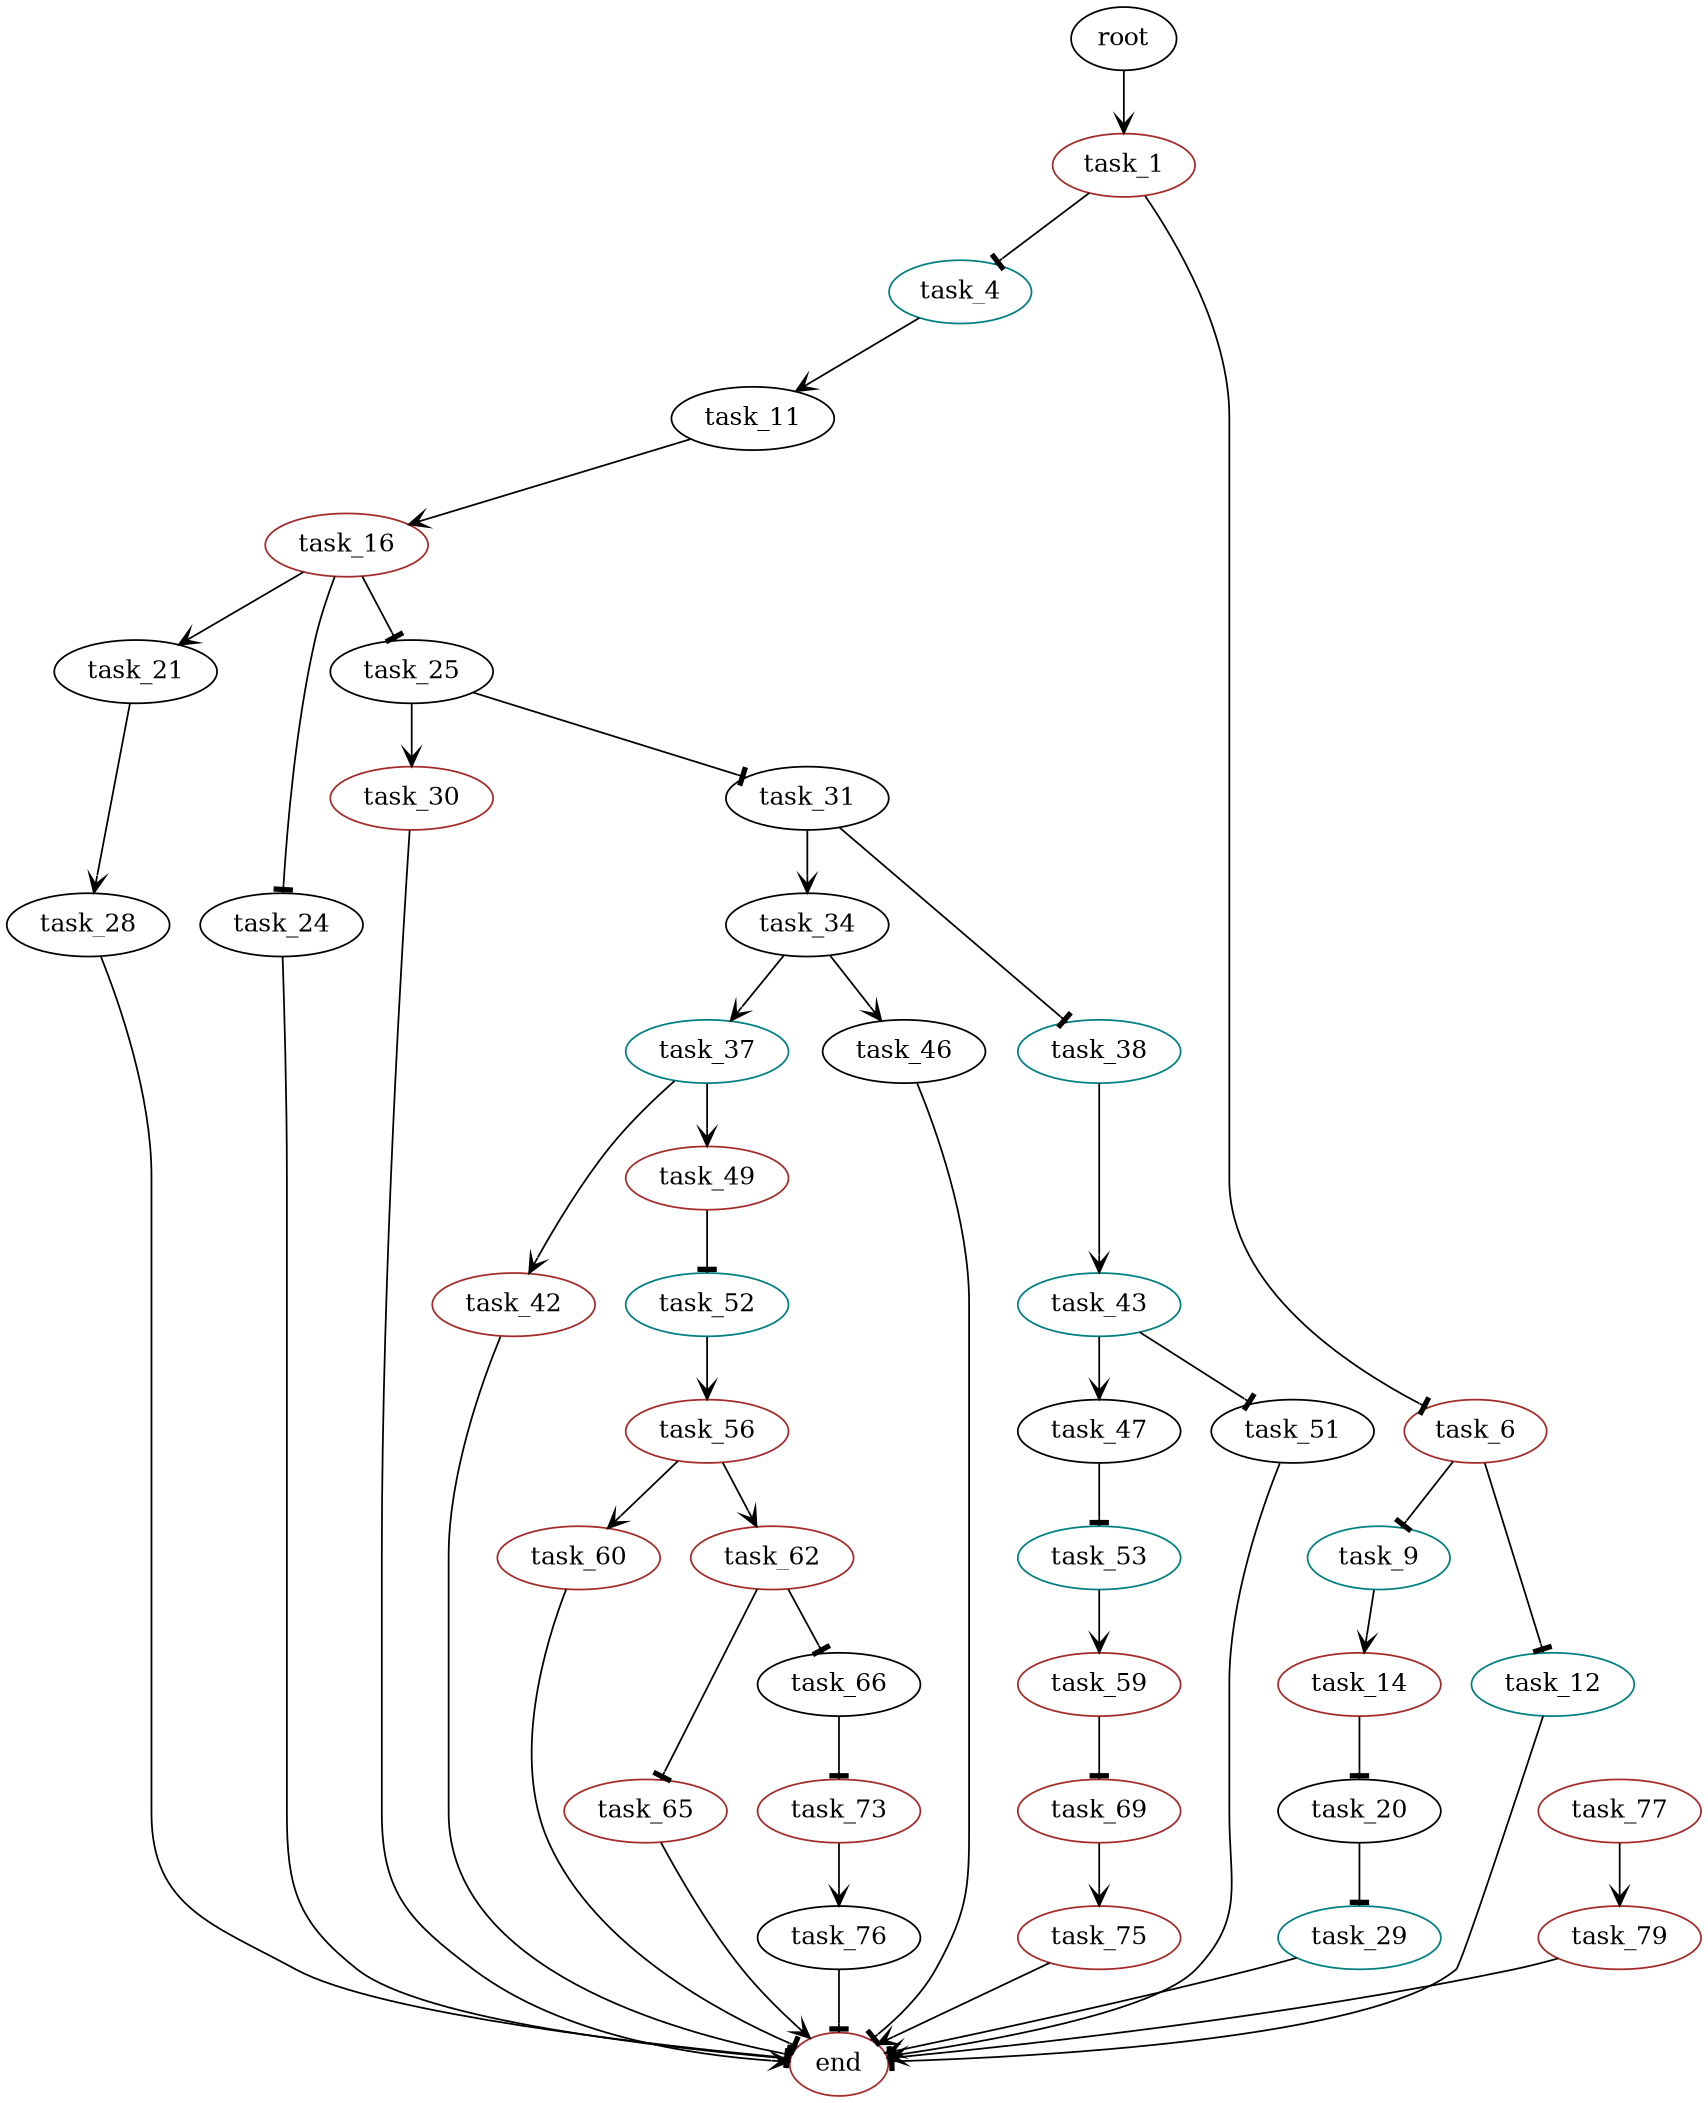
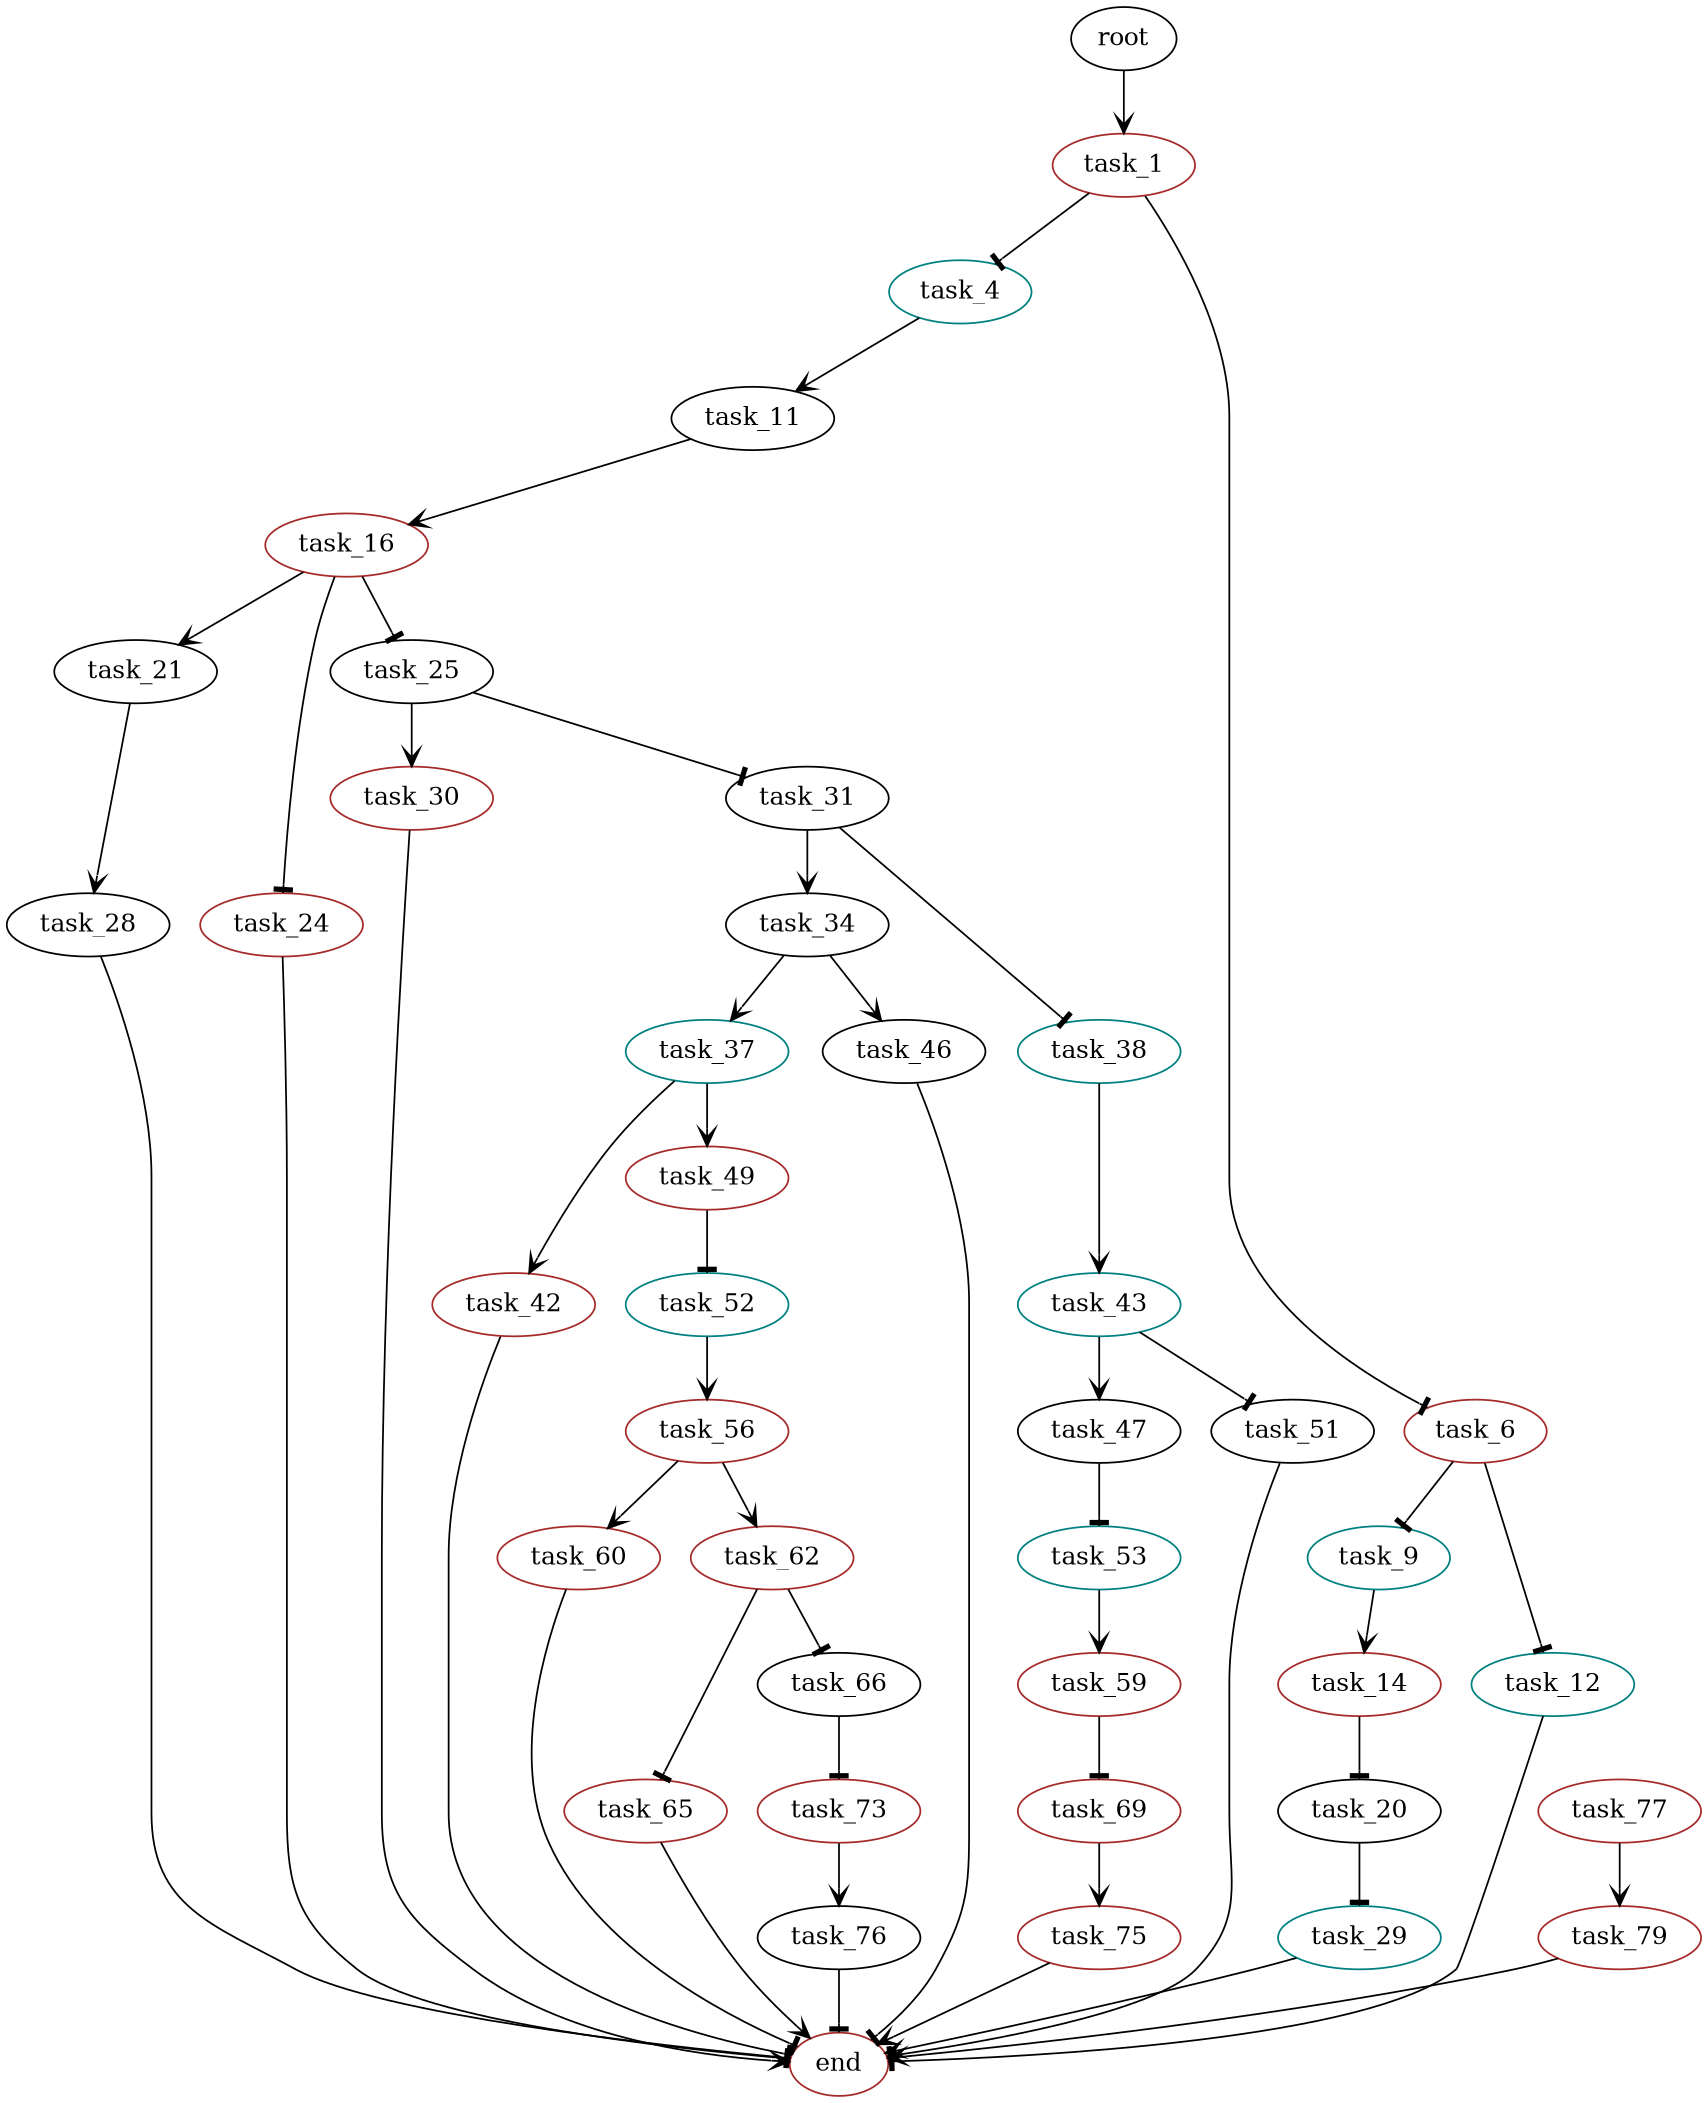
(282, 925) -> (282, 925)
